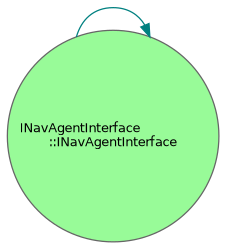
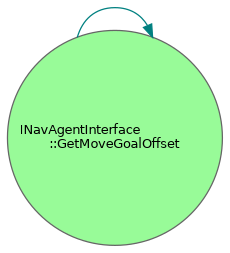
(113, 136) -> (115, 138)
